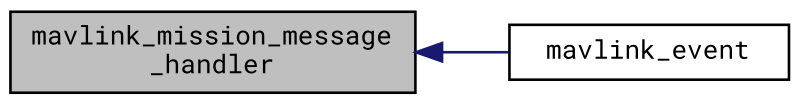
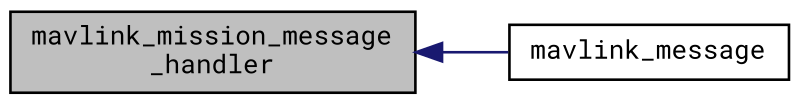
(649, 52) -> (649, 52)
